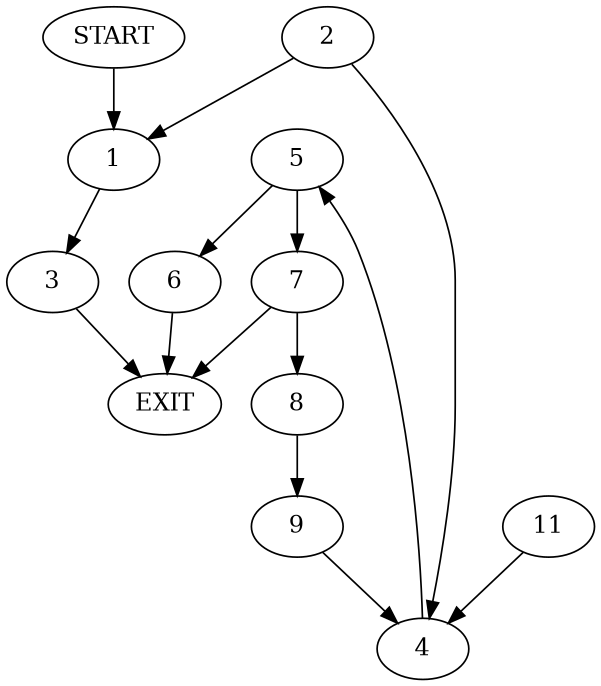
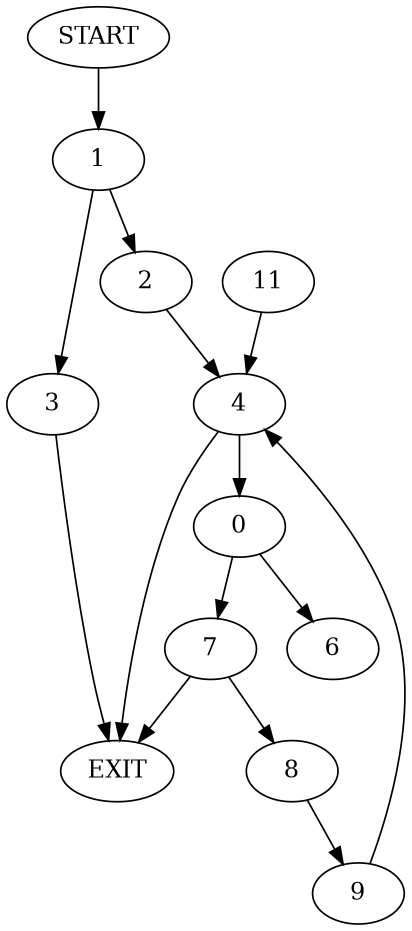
(228, 94) -> (119, 213)
(297, 160) -> (240, 527)
(171, 335) -> (152, 571)
